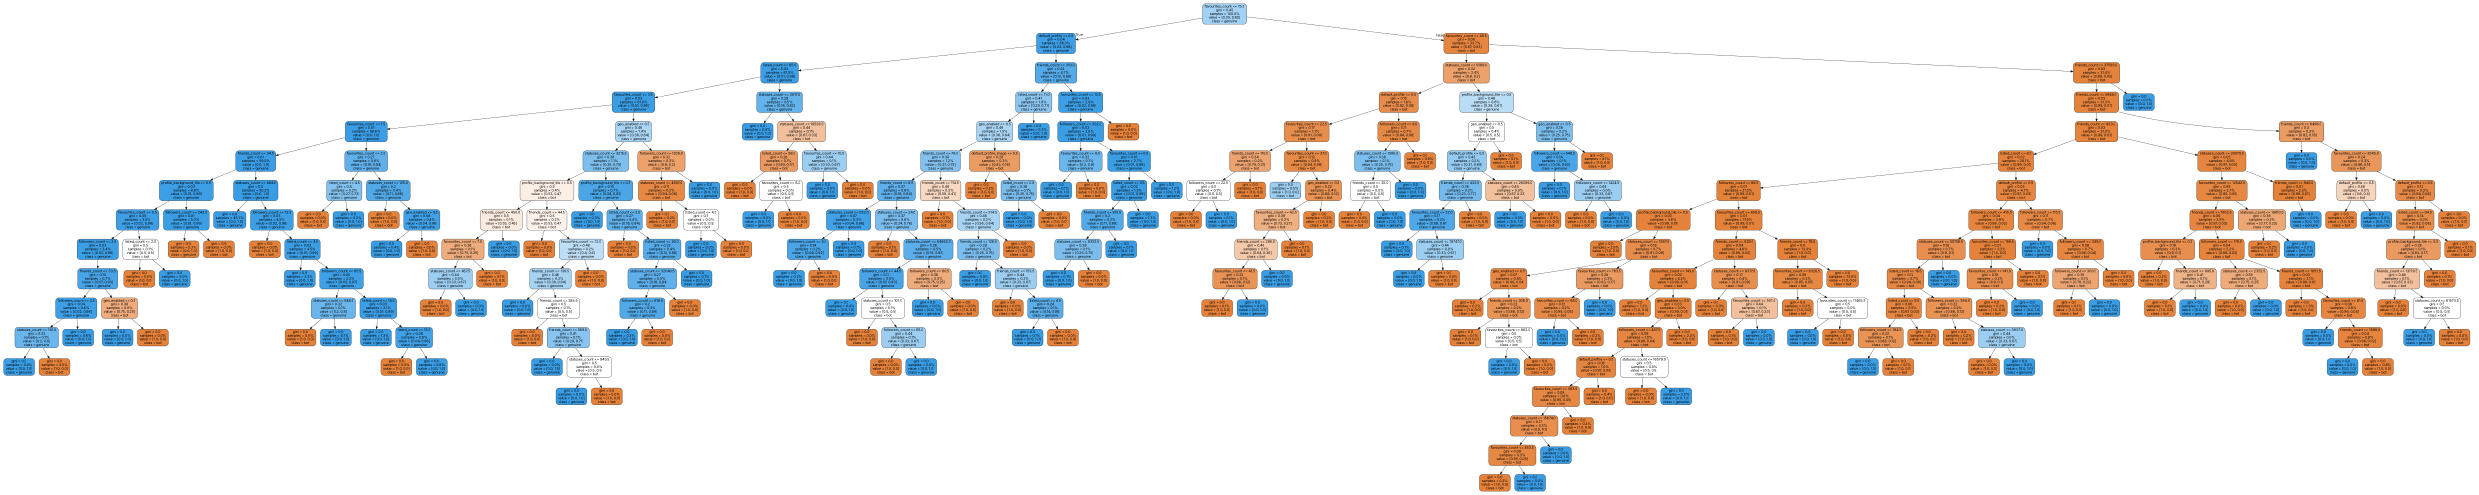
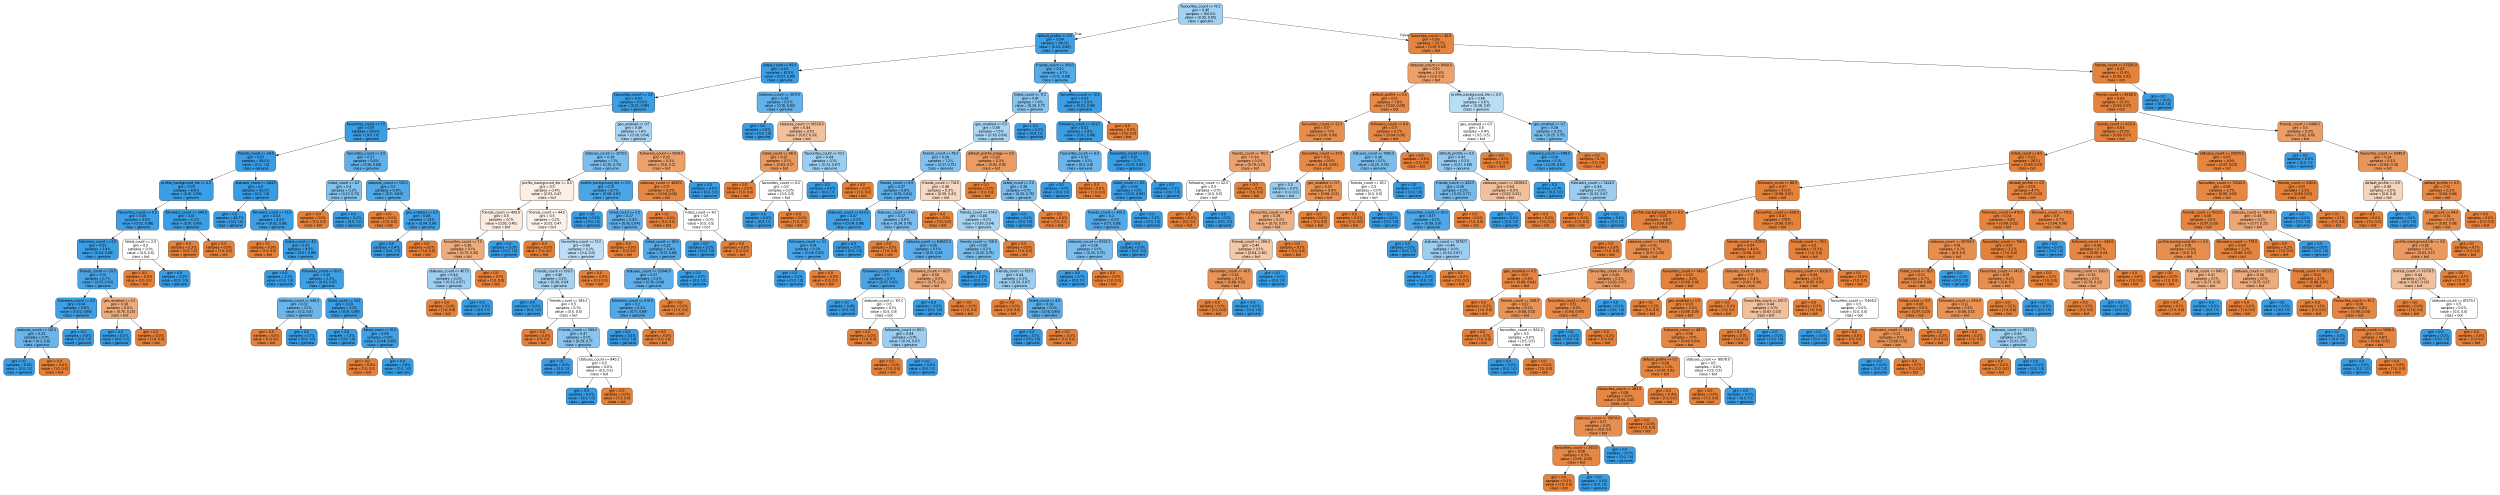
none -> (2332, 220)
(1682, 338) -> none
